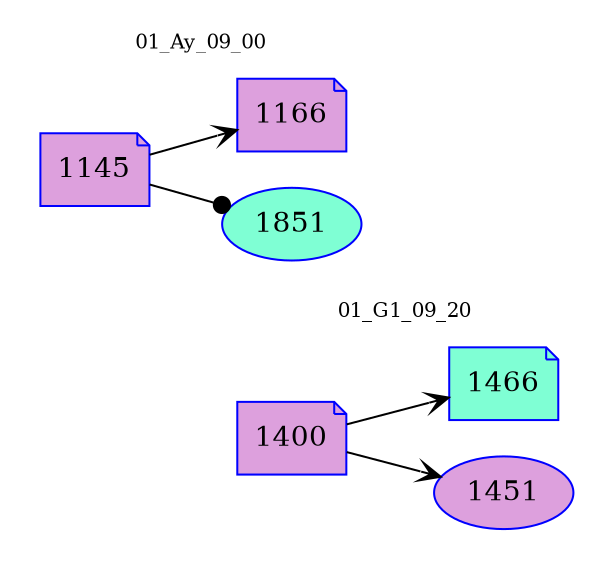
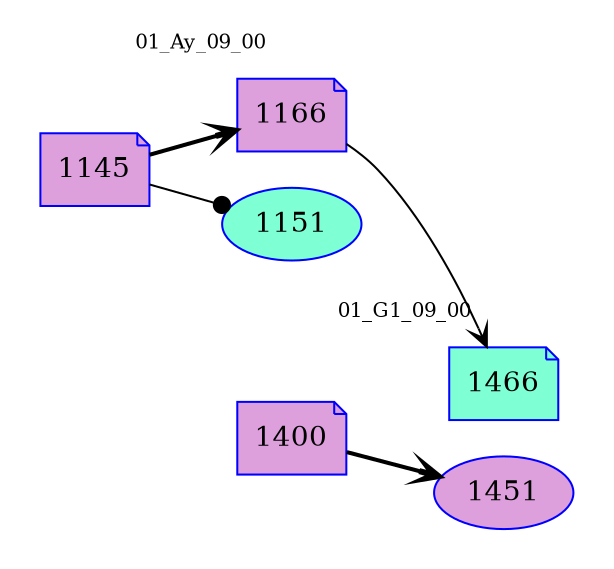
(183, 145) -> (183, 145)
(292, 224) -> (292, 224)
(405, 312) -> (405, 312)
(388, 414) -> (423, 228)
(384, 462) -> (384, 462)
